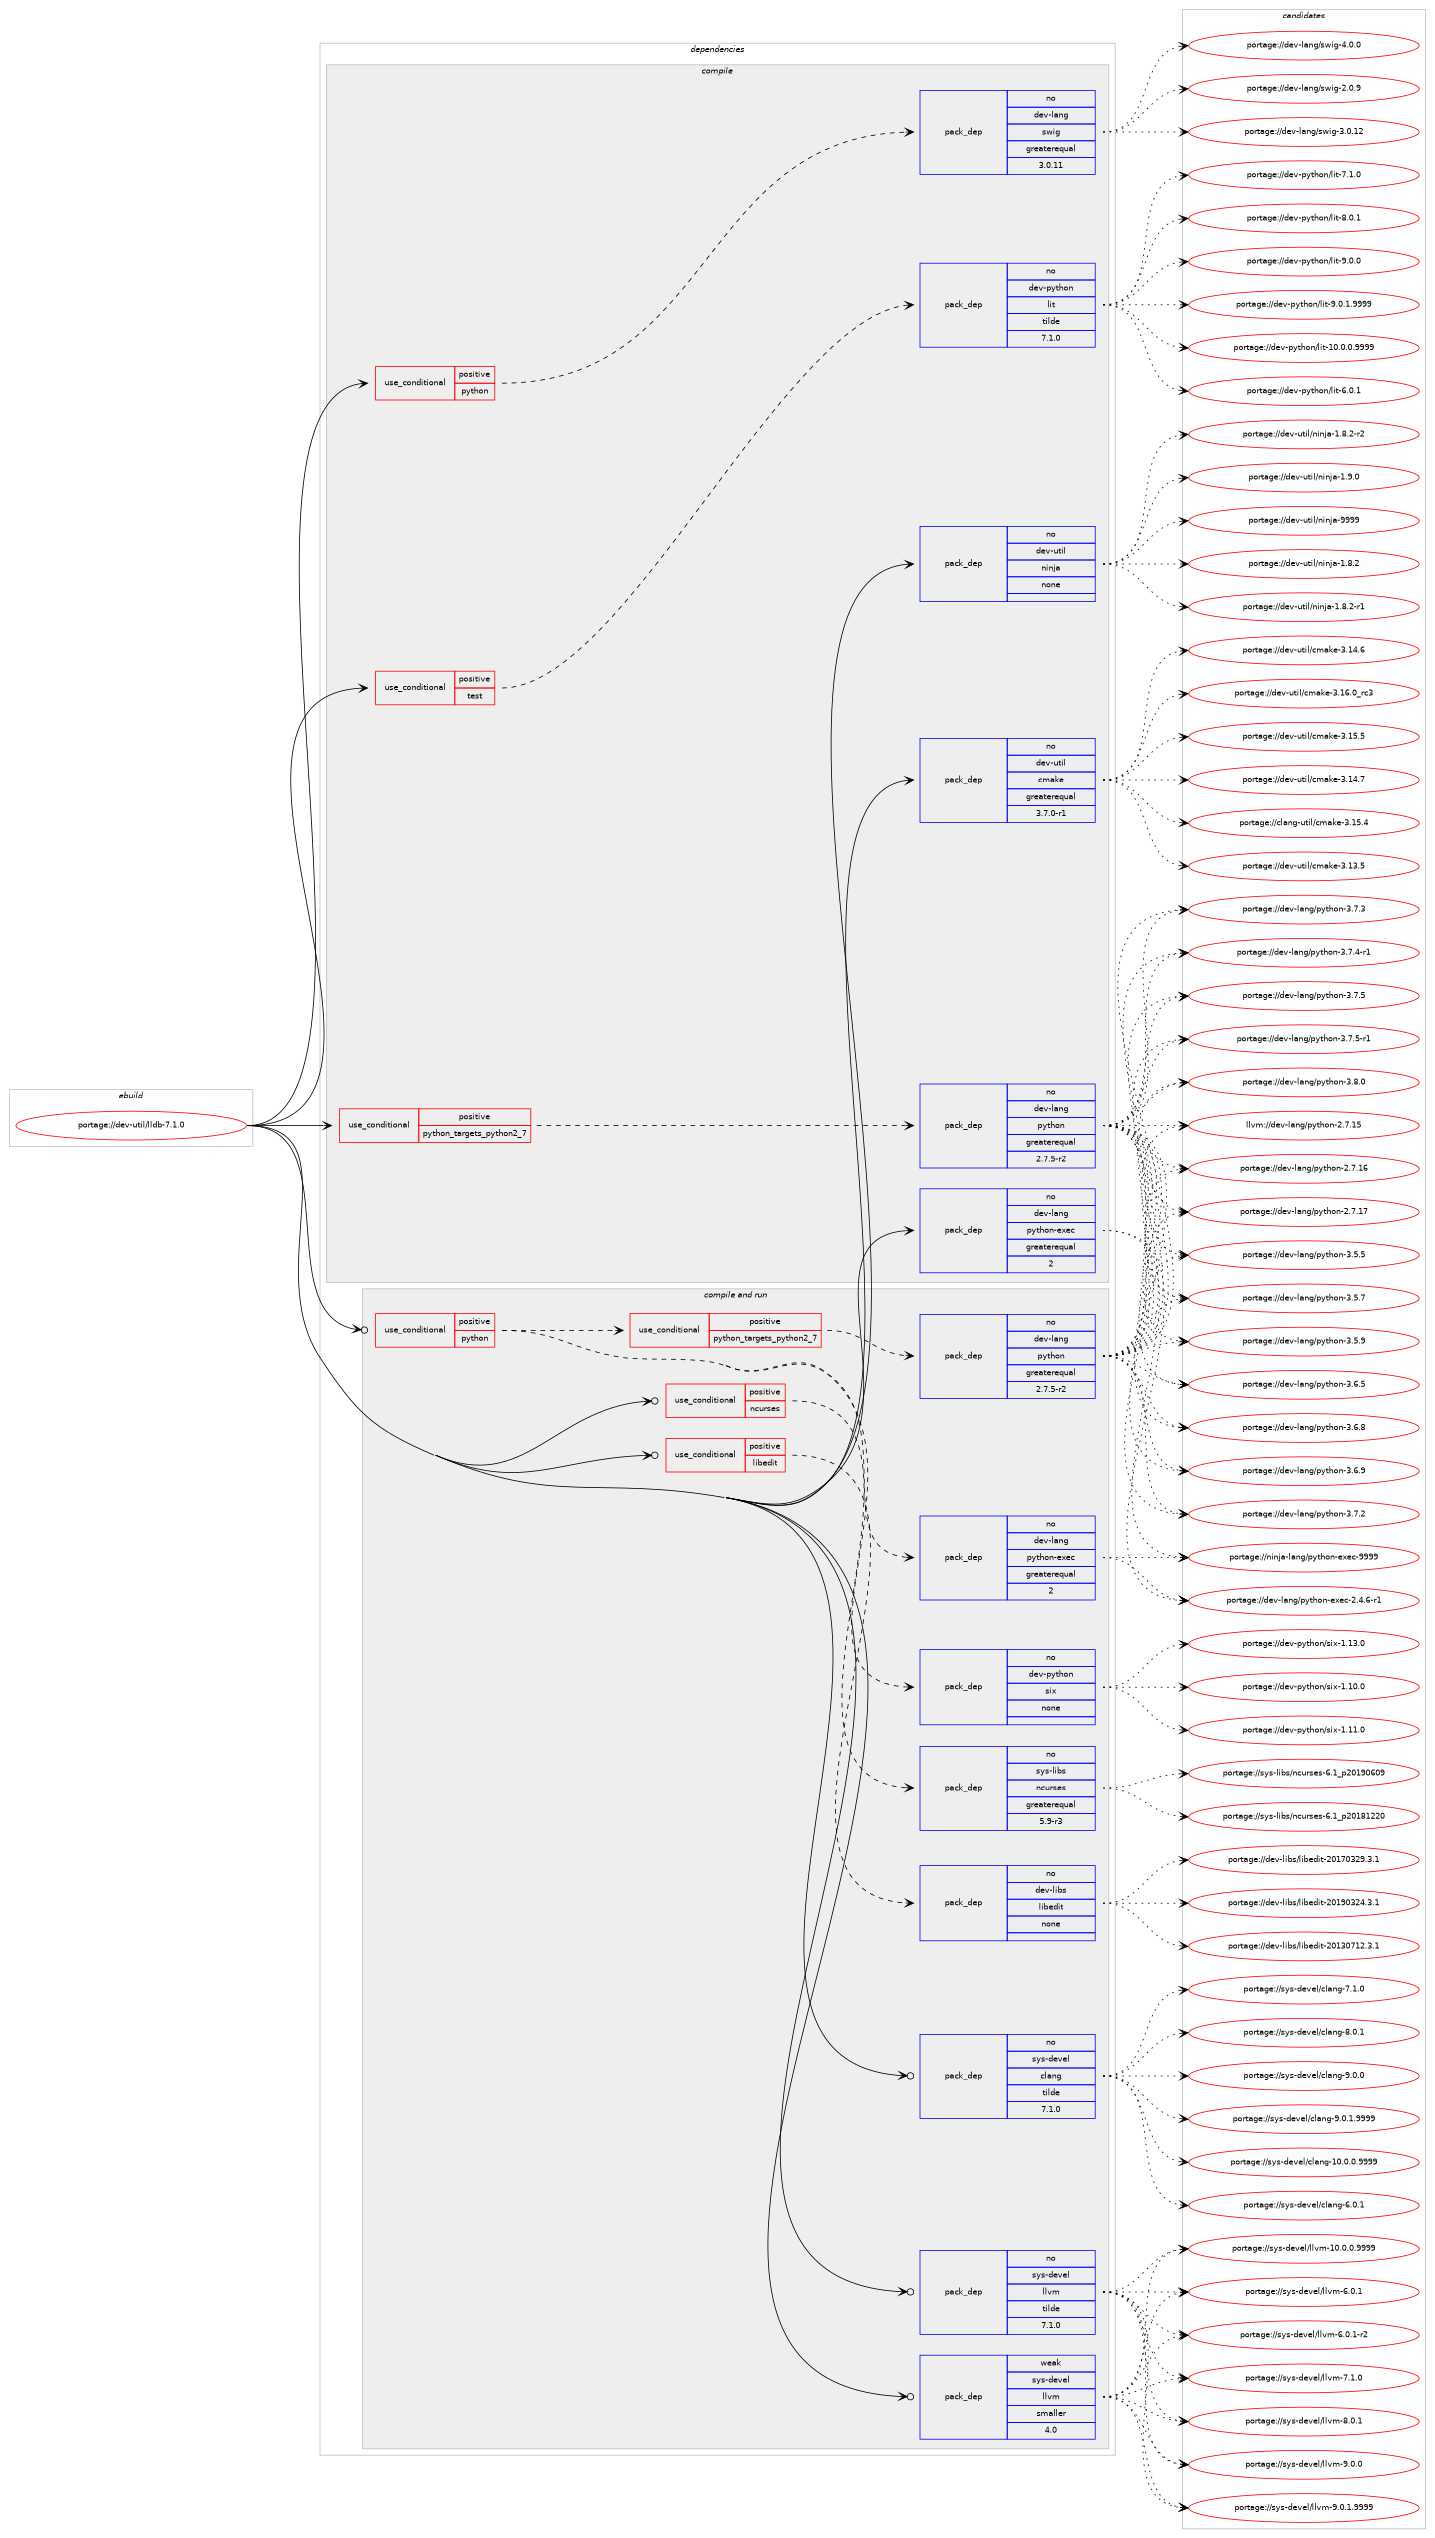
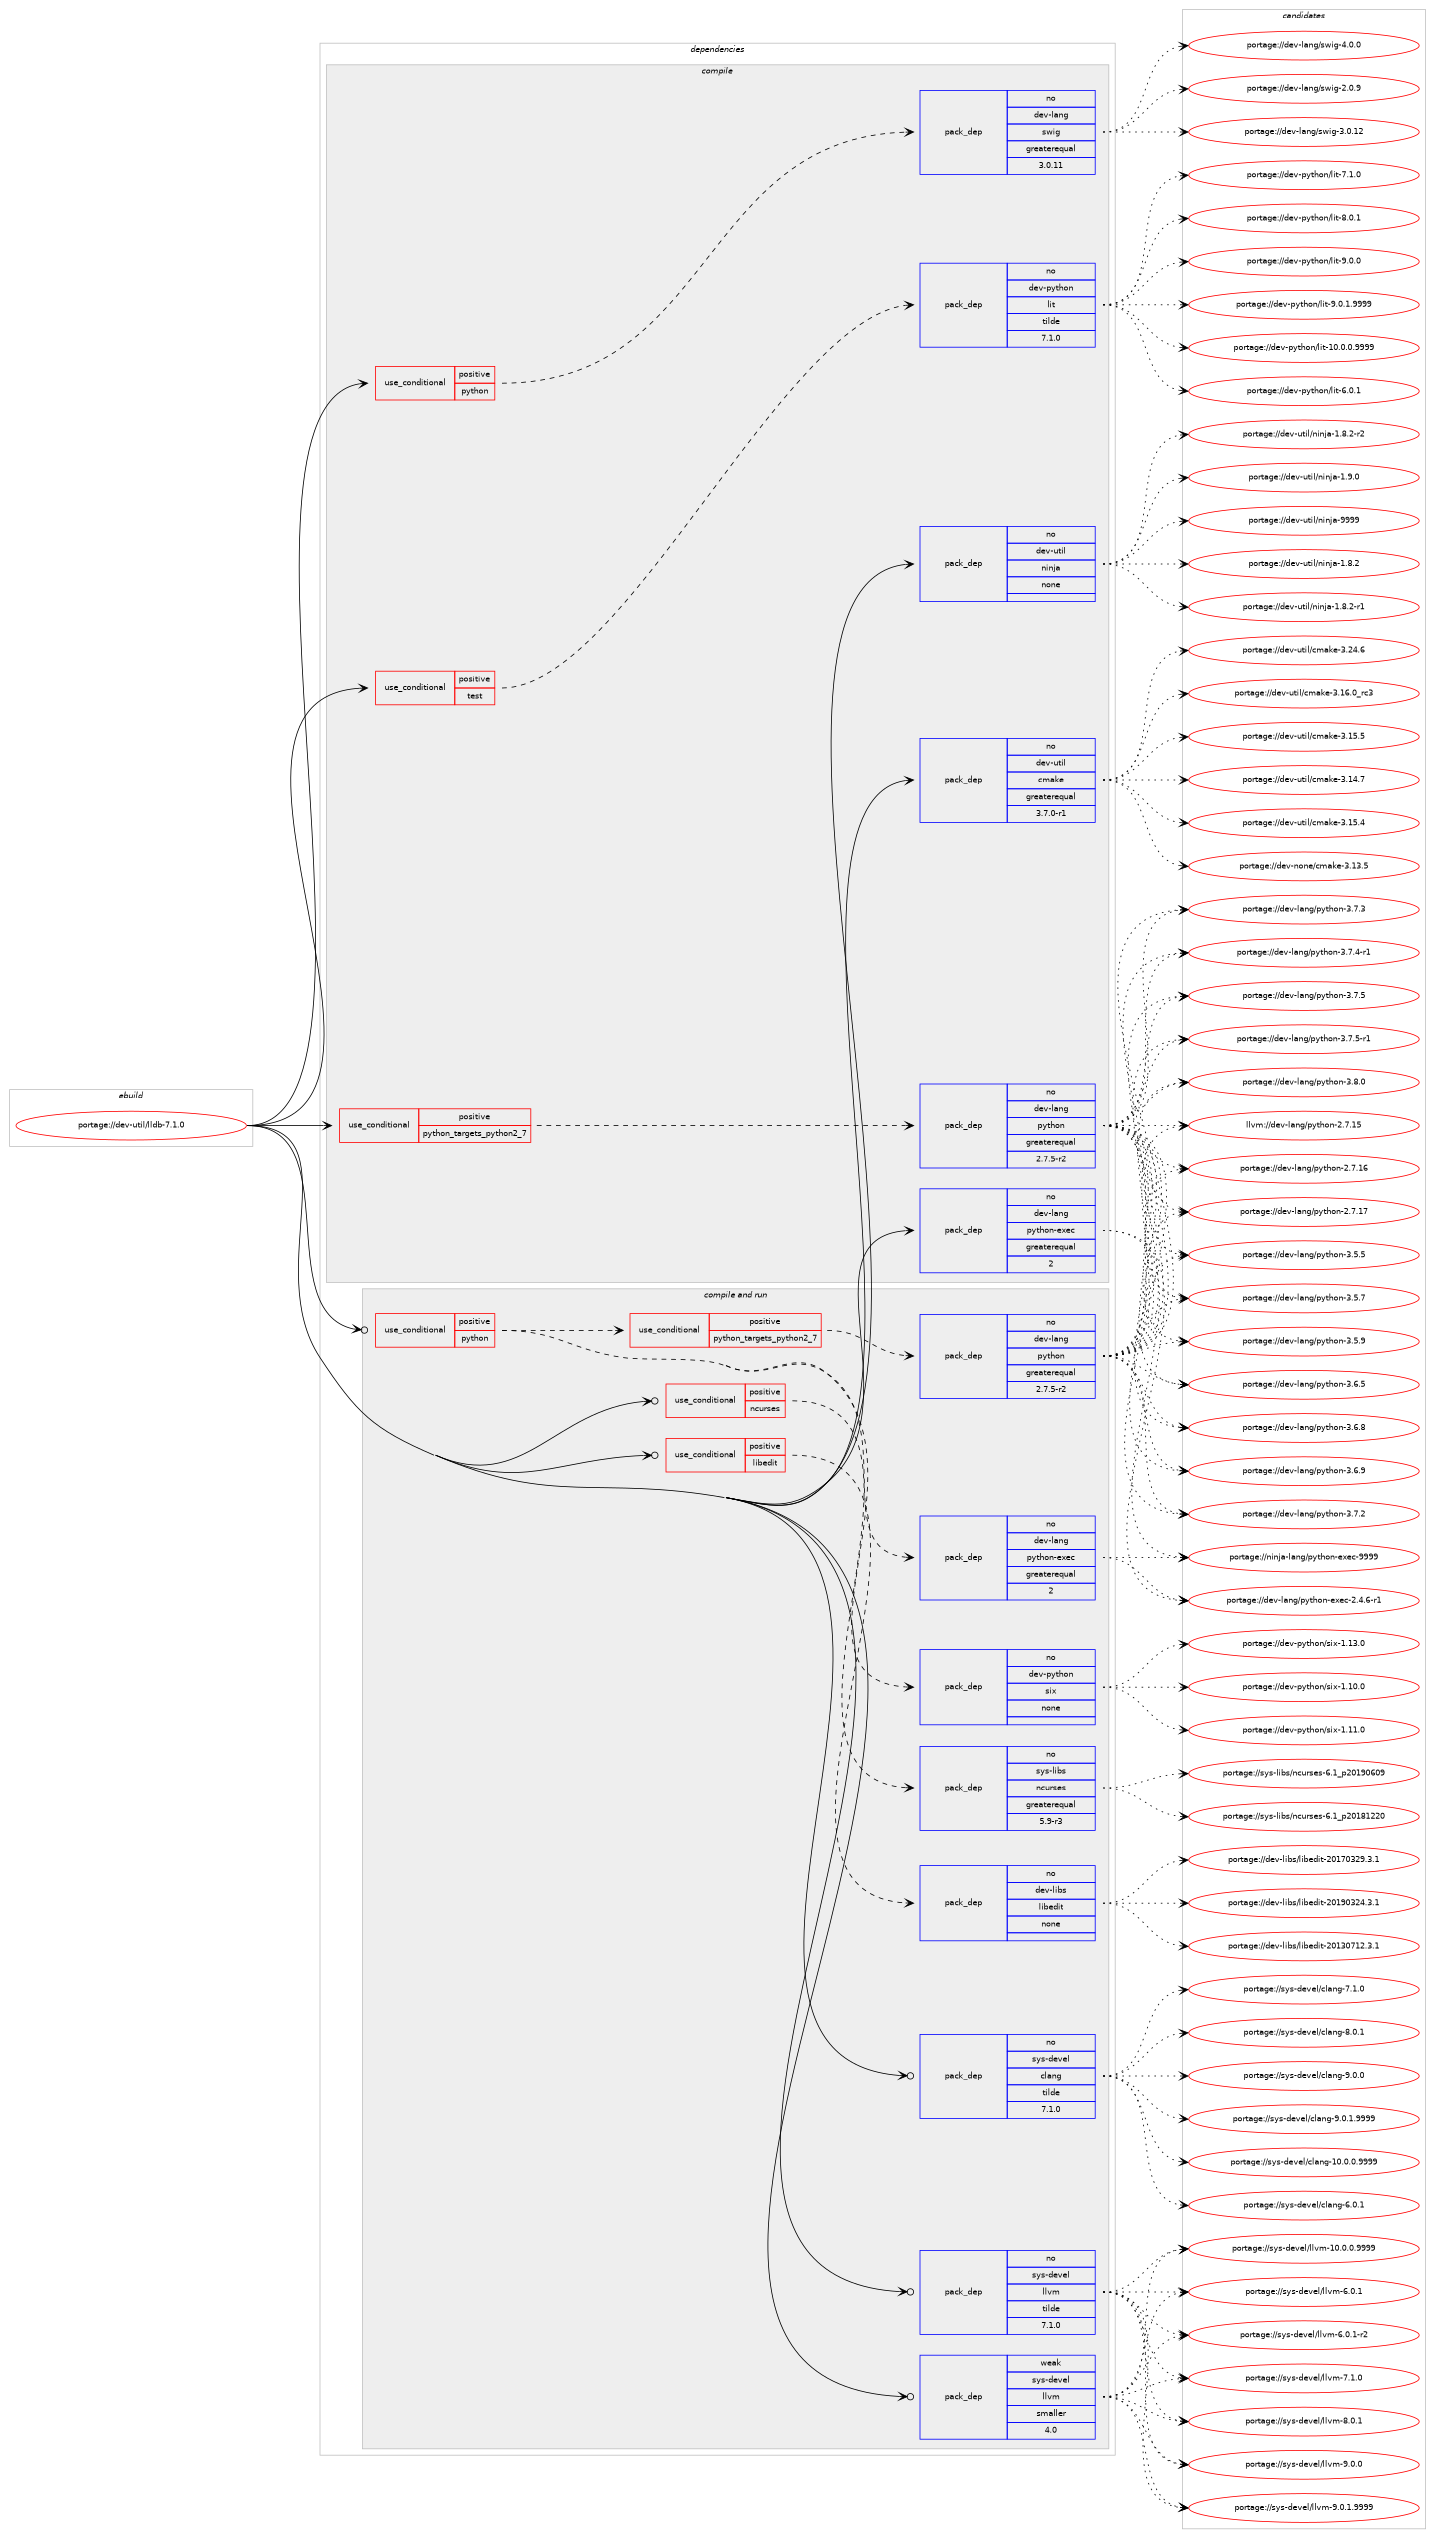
(1304, 650) -> (1304, 650)
(1304, 823) -> (1304, 823)
(1304, 866) -> (1304, 866)
